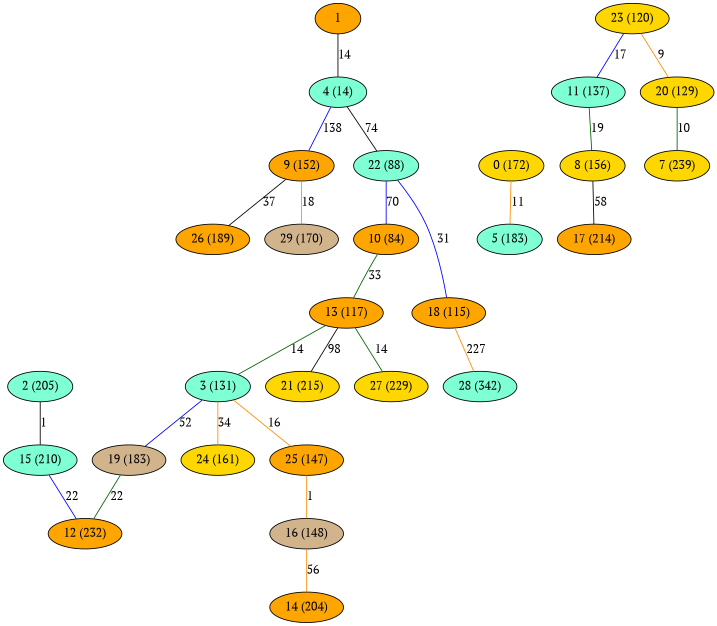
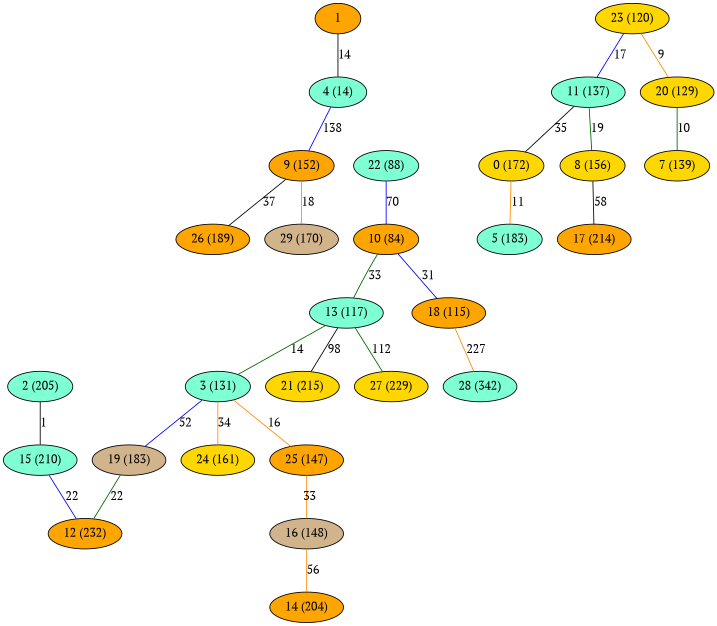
(362, 129) -> none
none -> (550, 129)
(677, 166) -> (677, 166)
(431, 235) -> (417, 276)
(346, 313) -> (346, 313)
(382, 350) -> (382, 350)
(310, 497) -> (310, 497)
